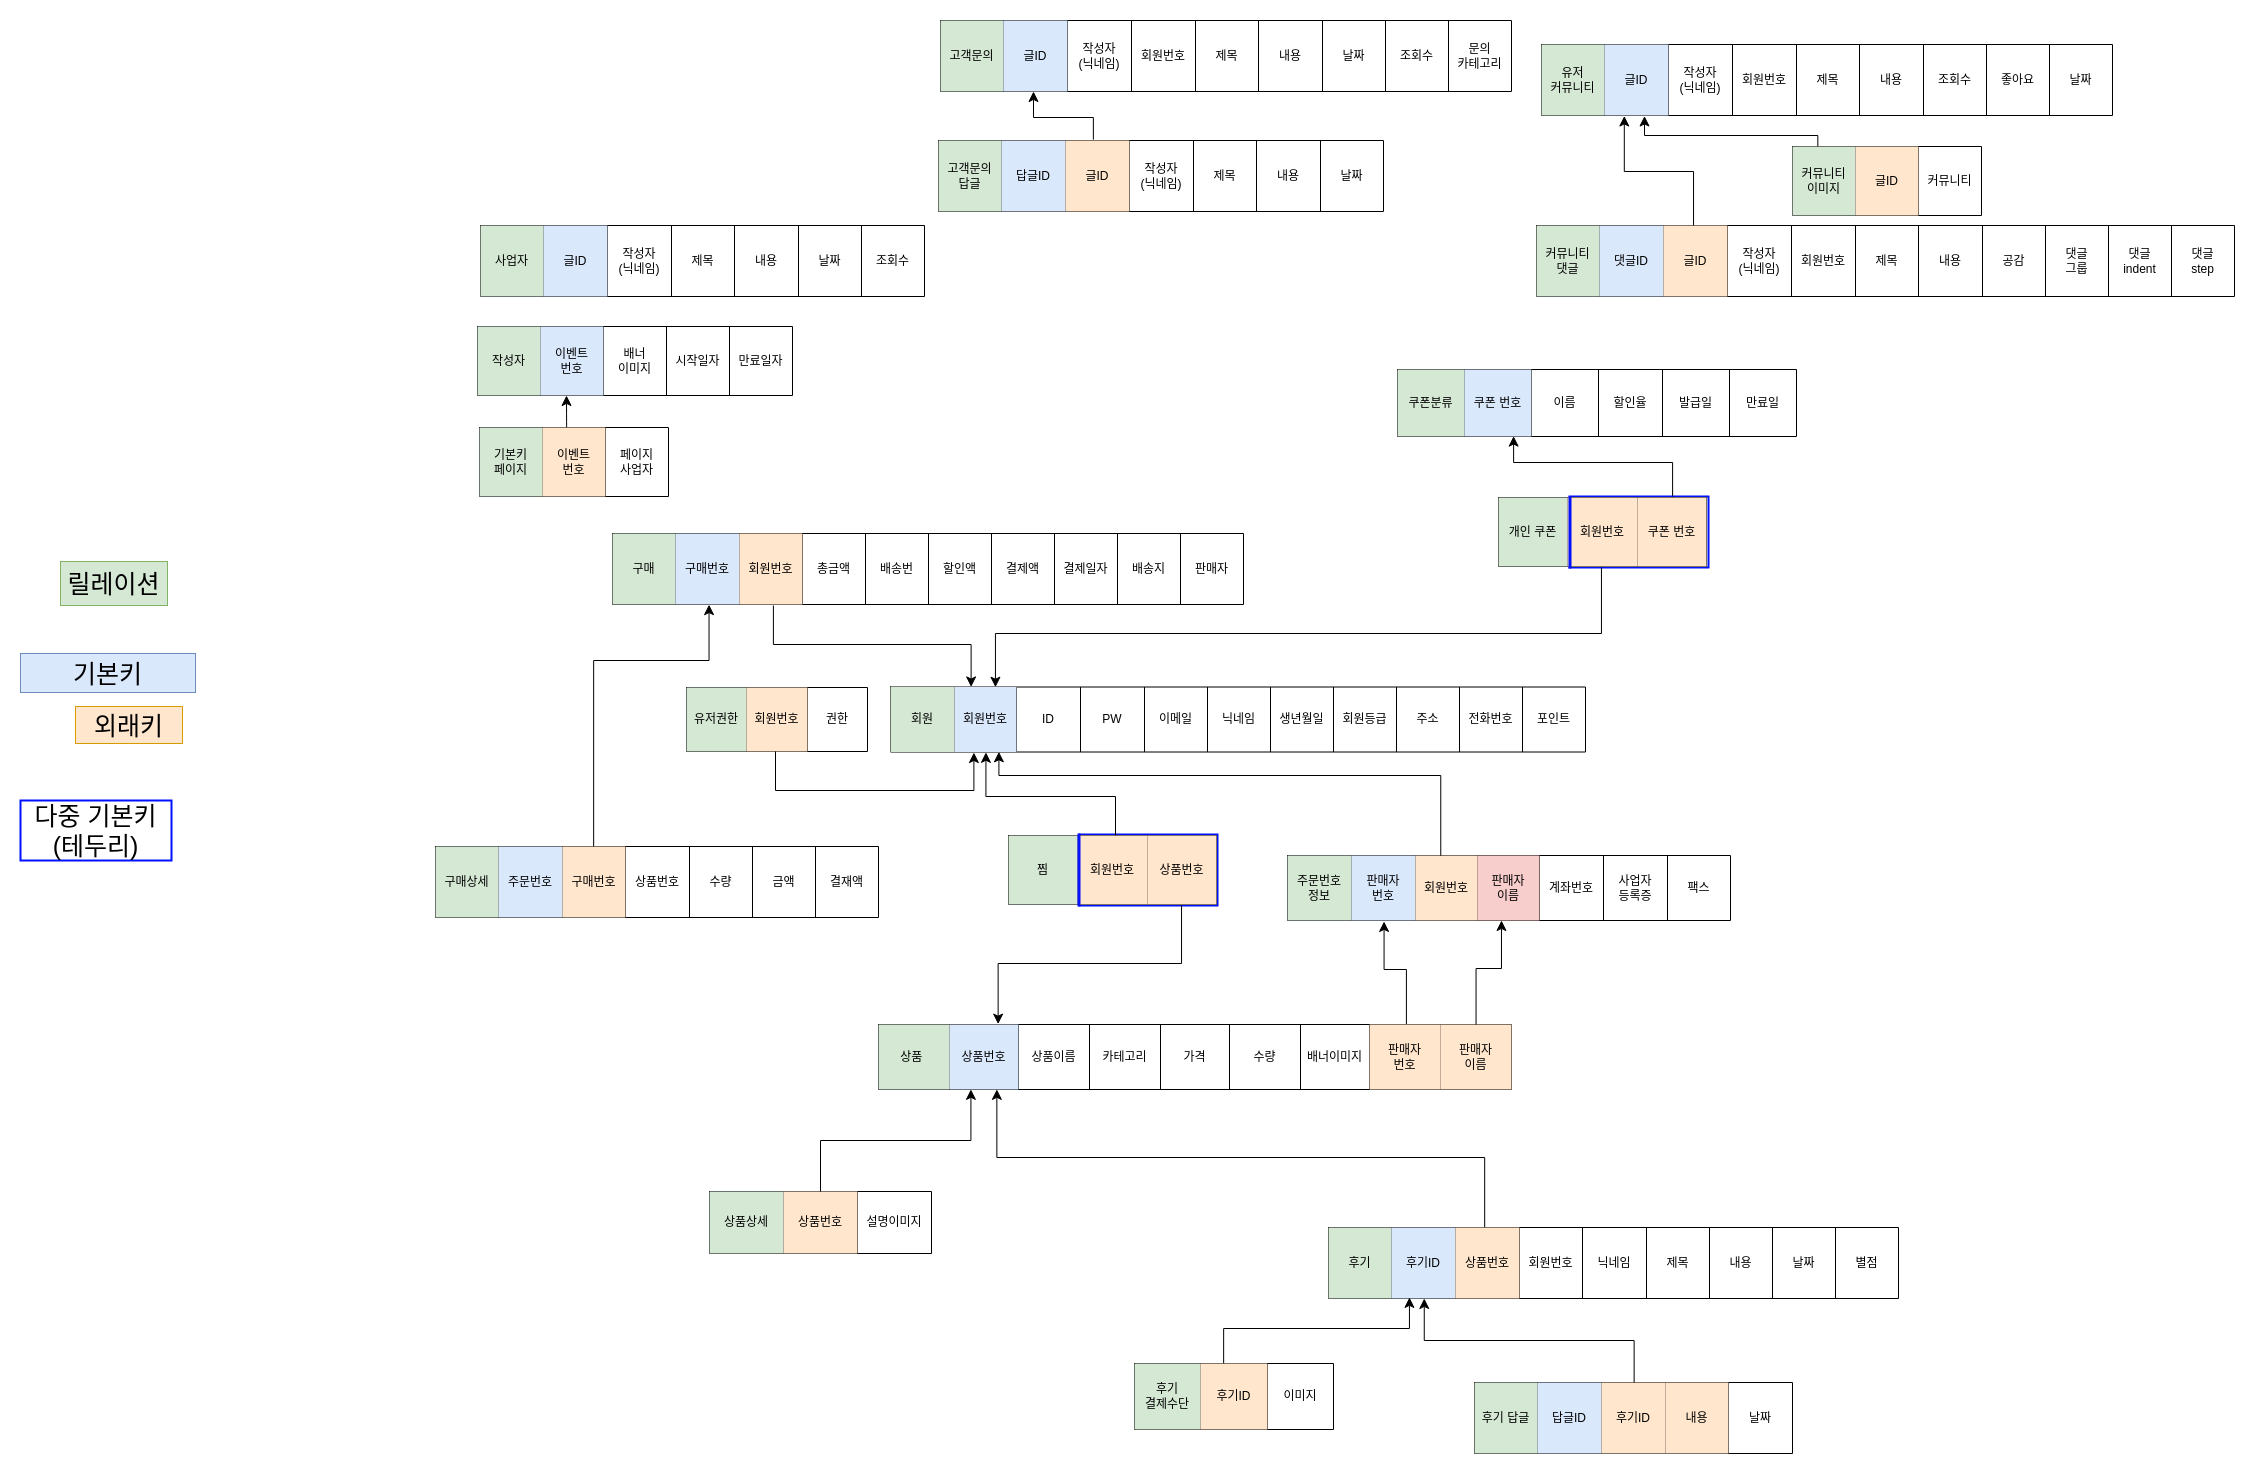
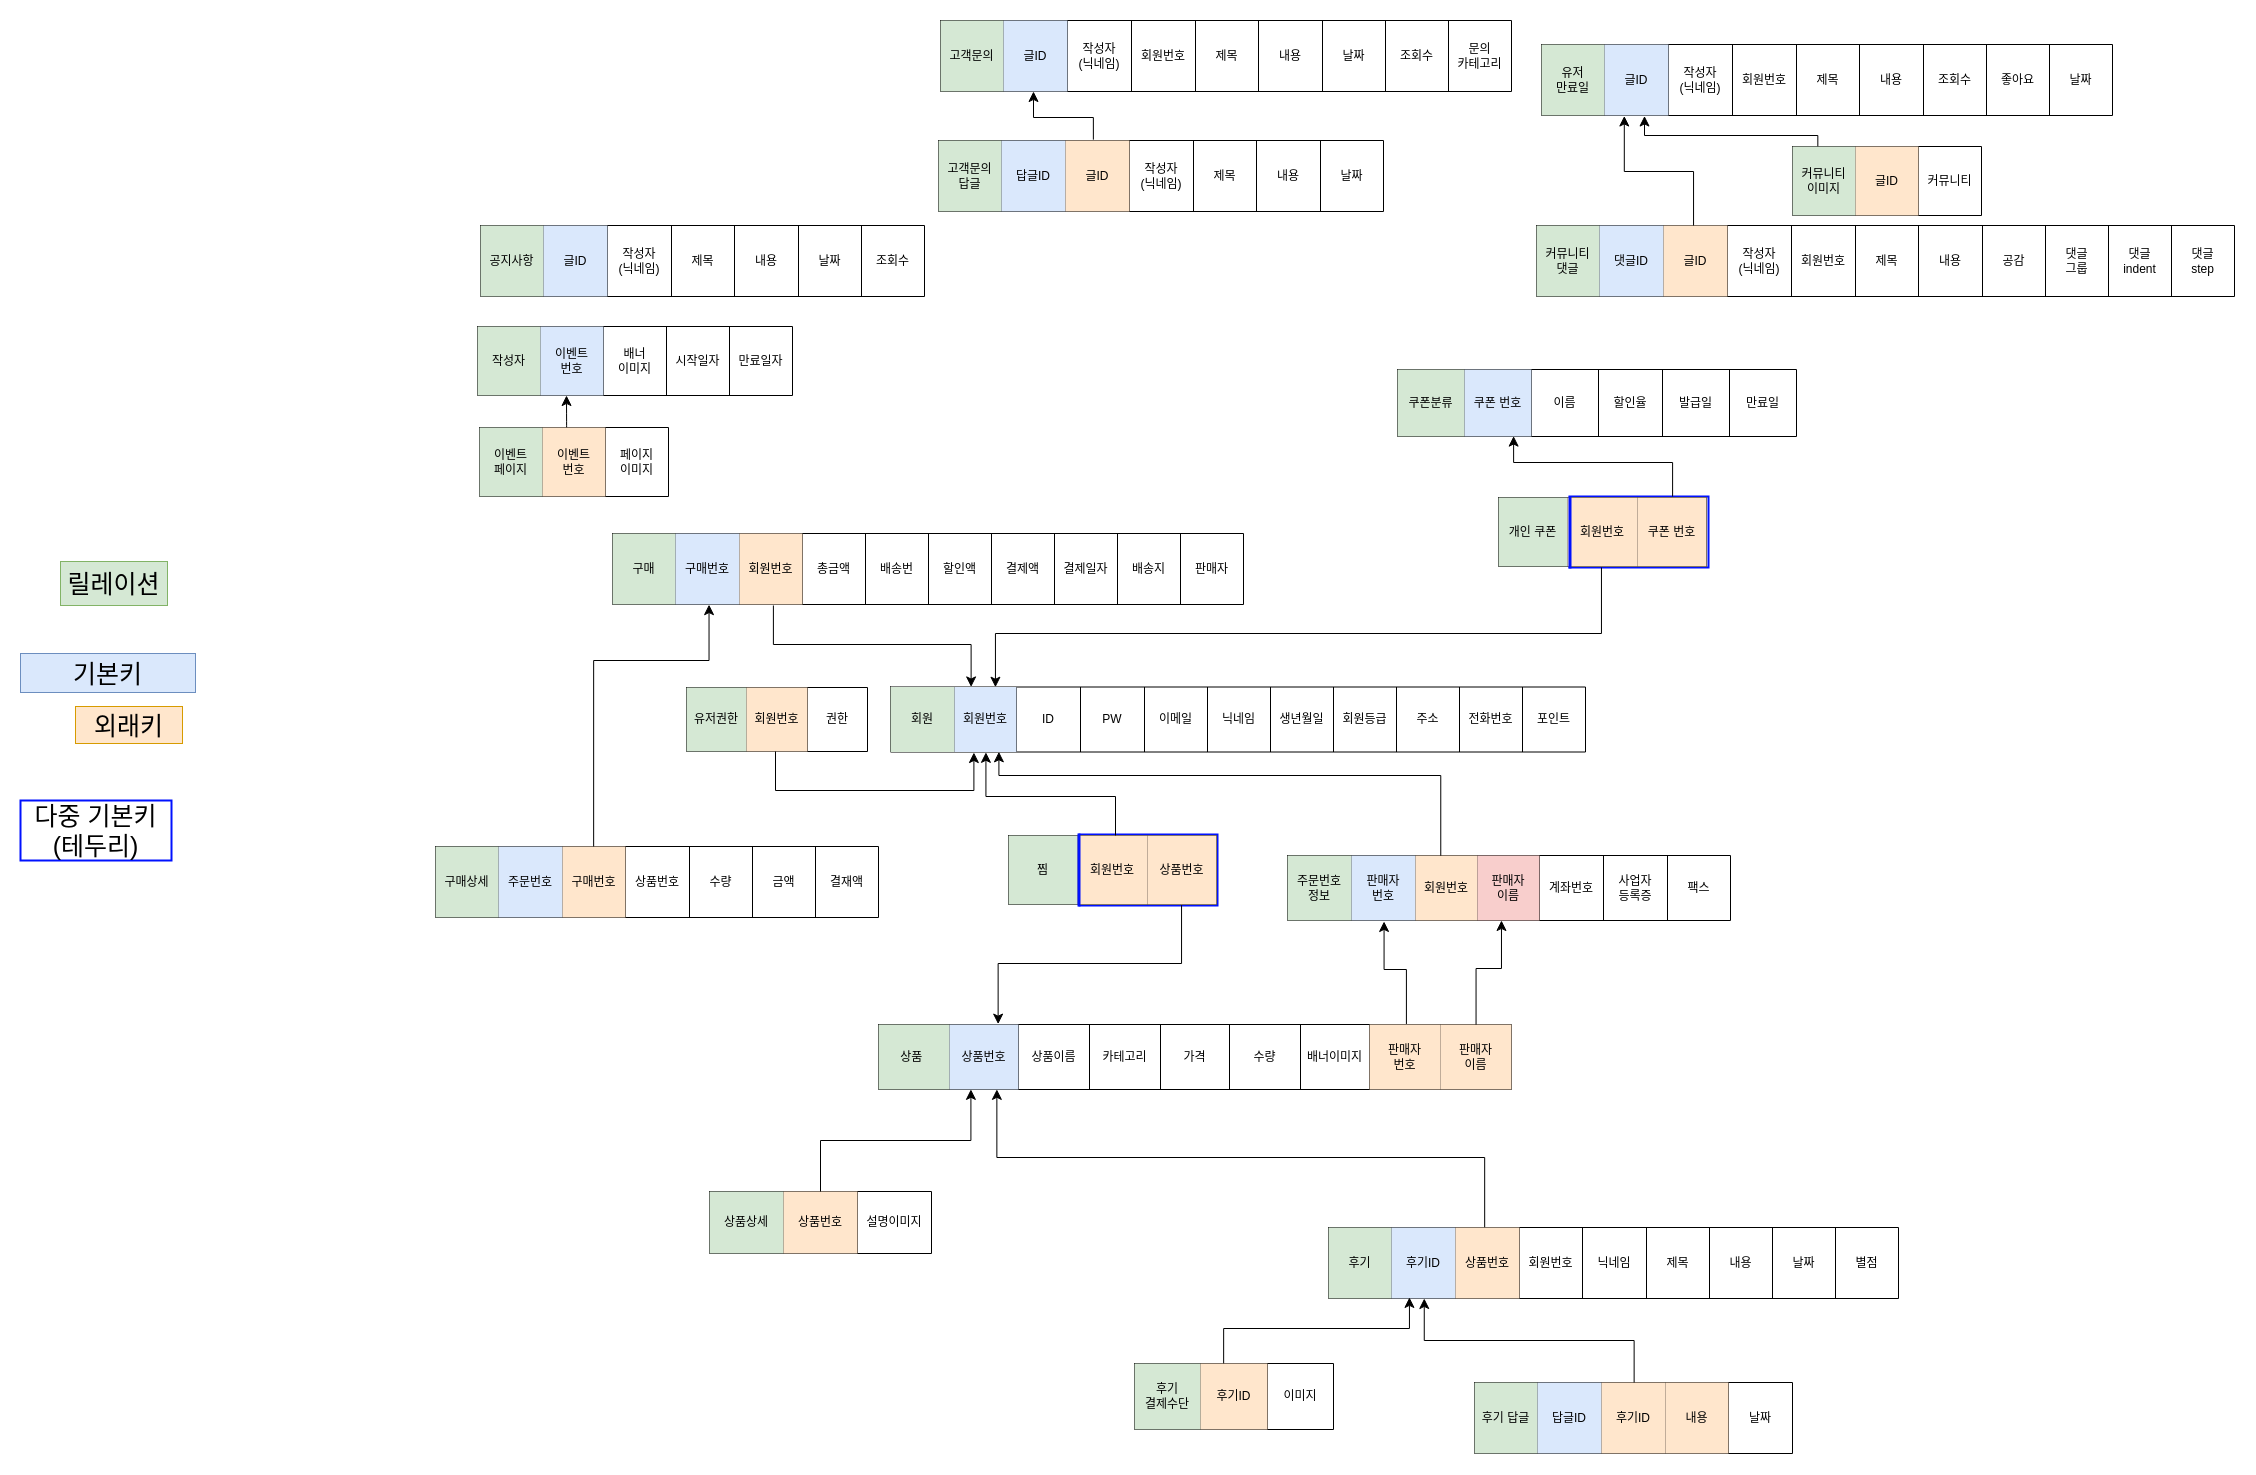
(1573, 81) -> (1573, 81)
(512, 262) -> (512, 262)
(511, 463) -> (511, 463)
(637, 463) -> (637, 463)
